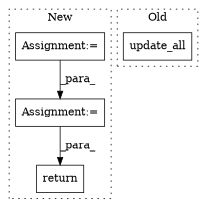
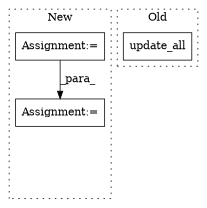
(60, 179) -> none
